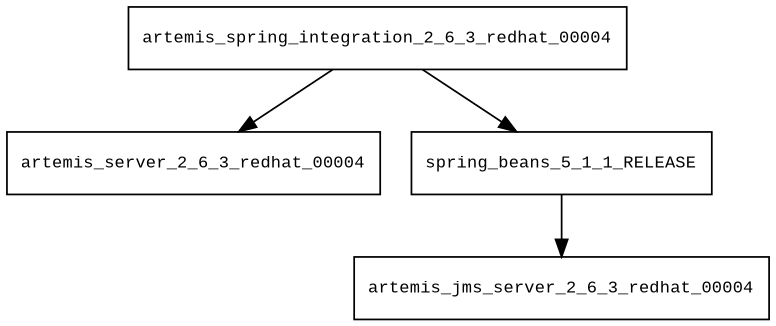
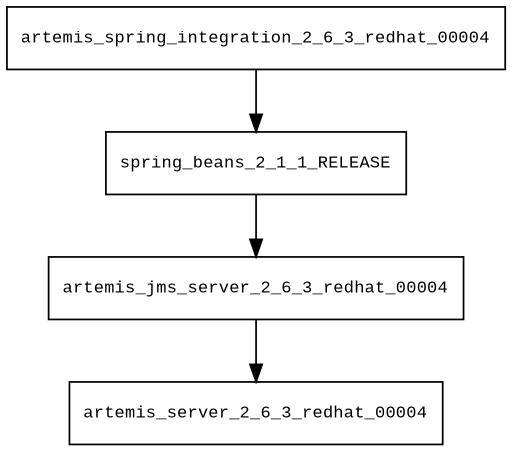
(293, 96) -> (256, 342)
(562, 163) -> (256, 163)
